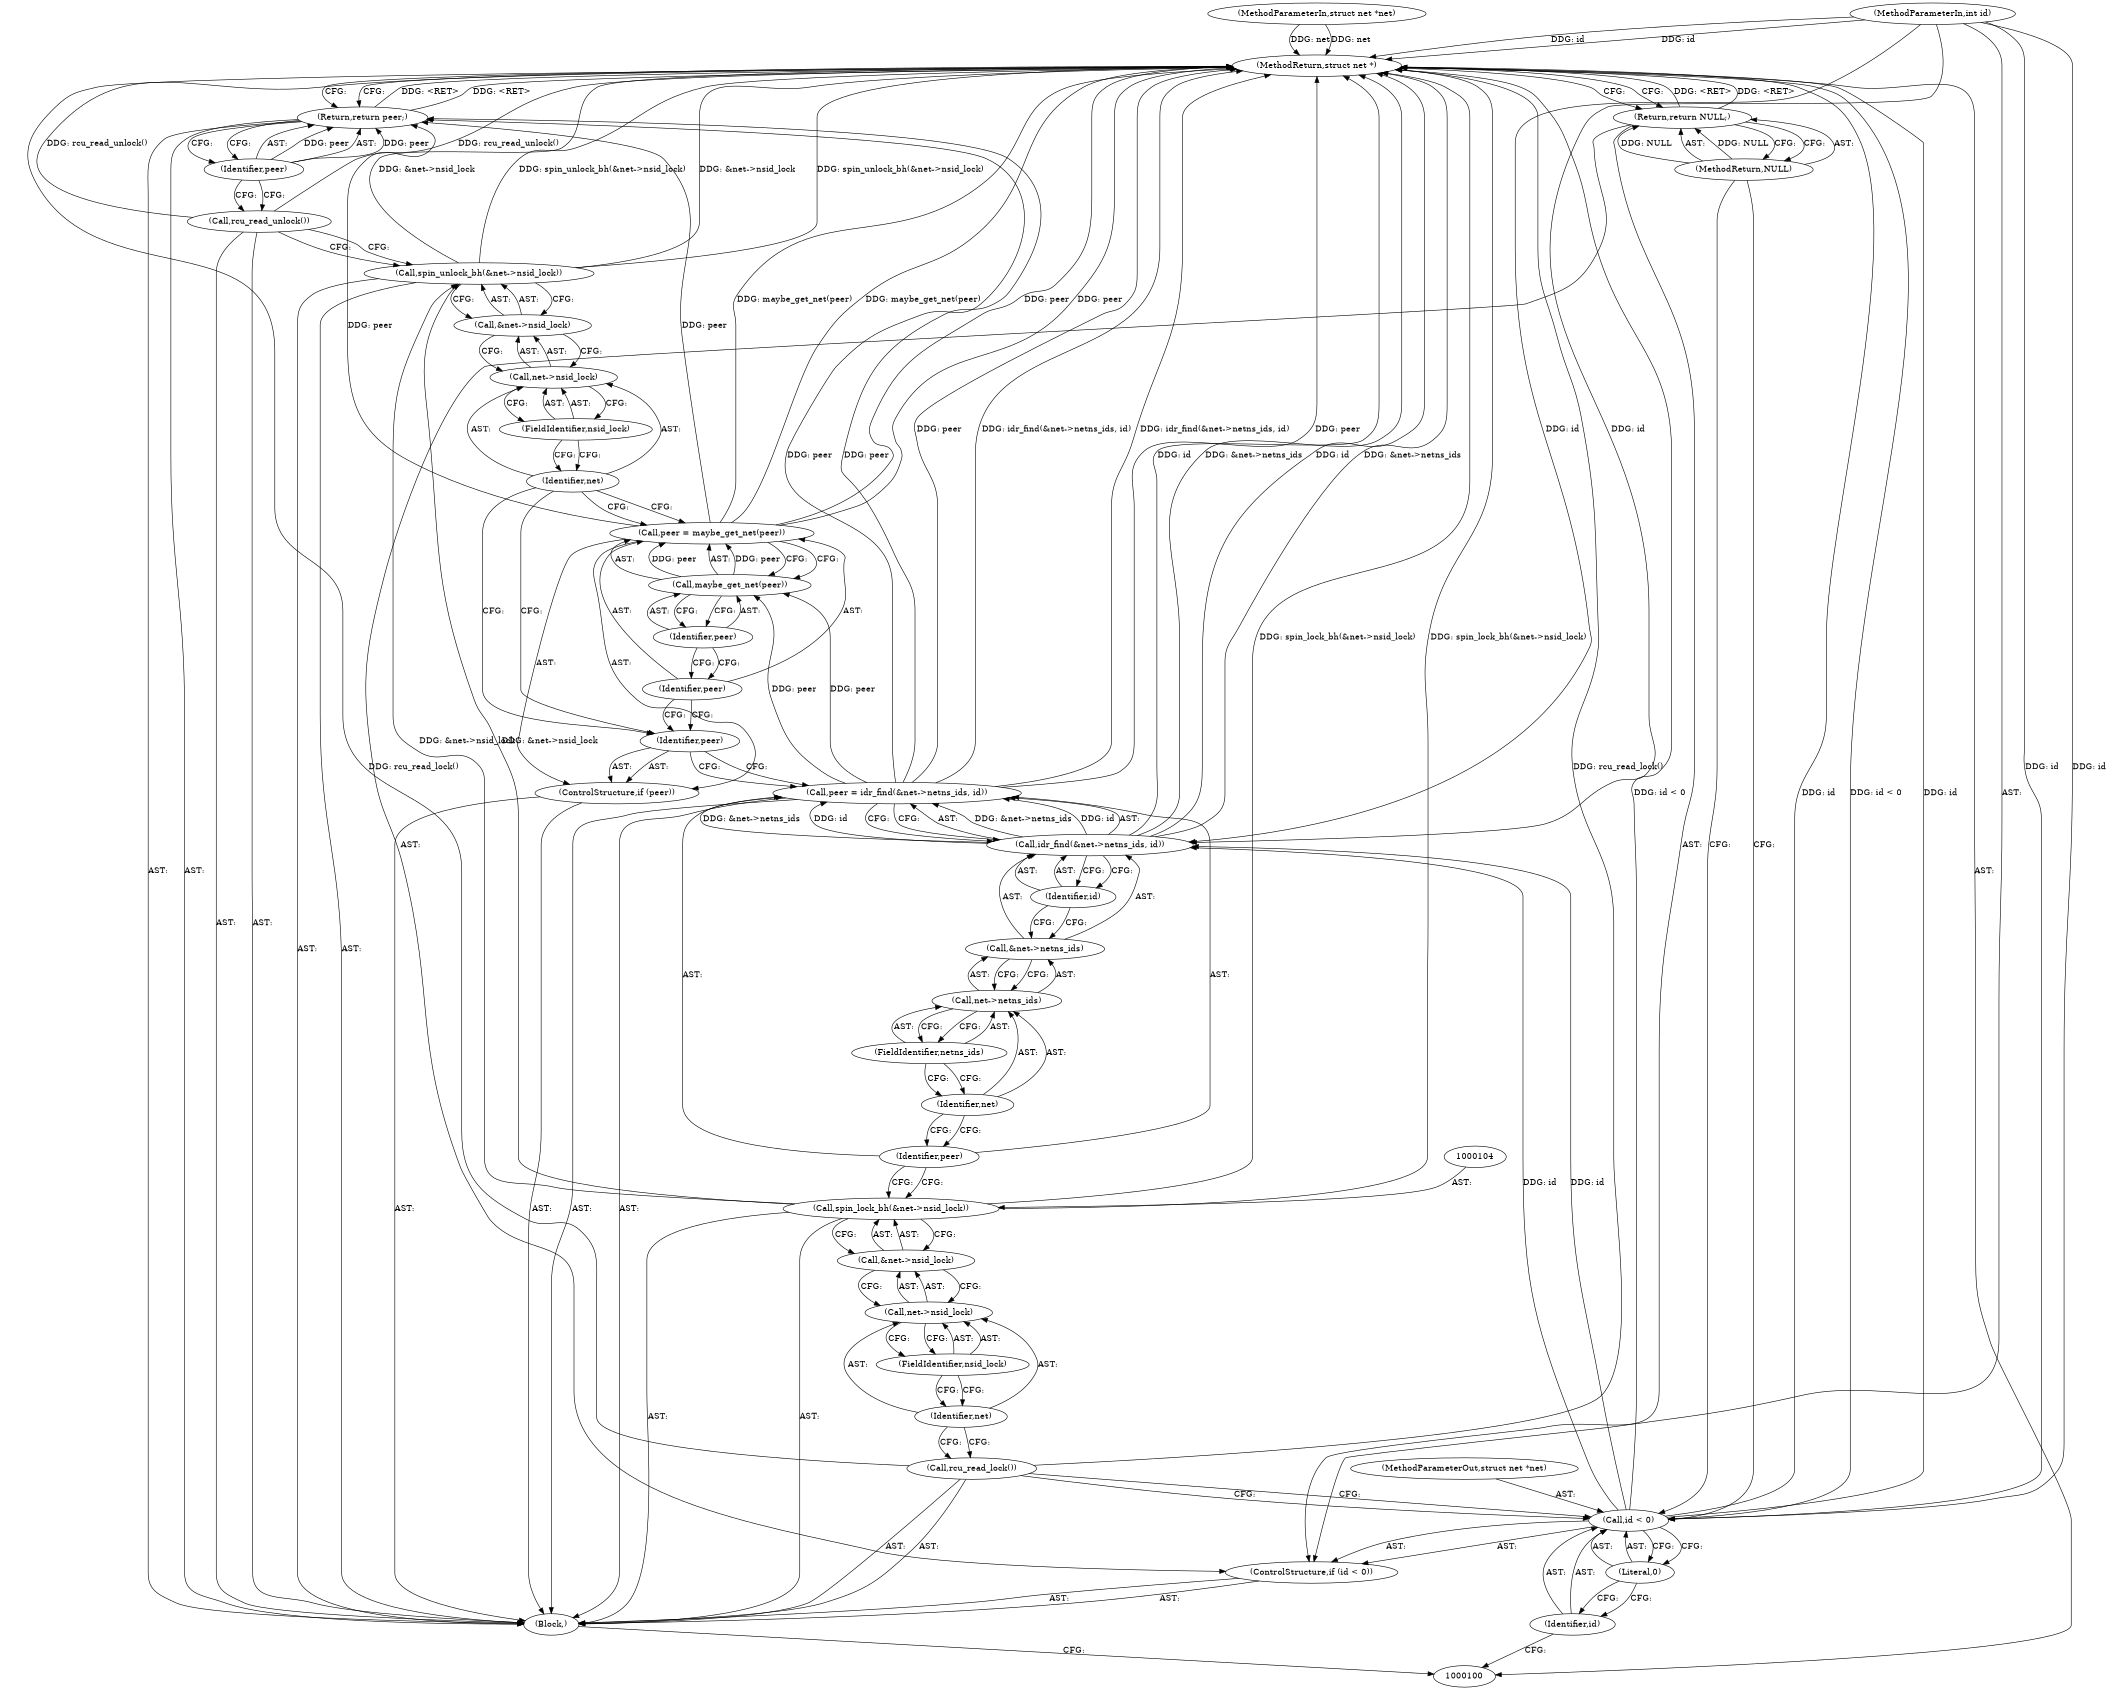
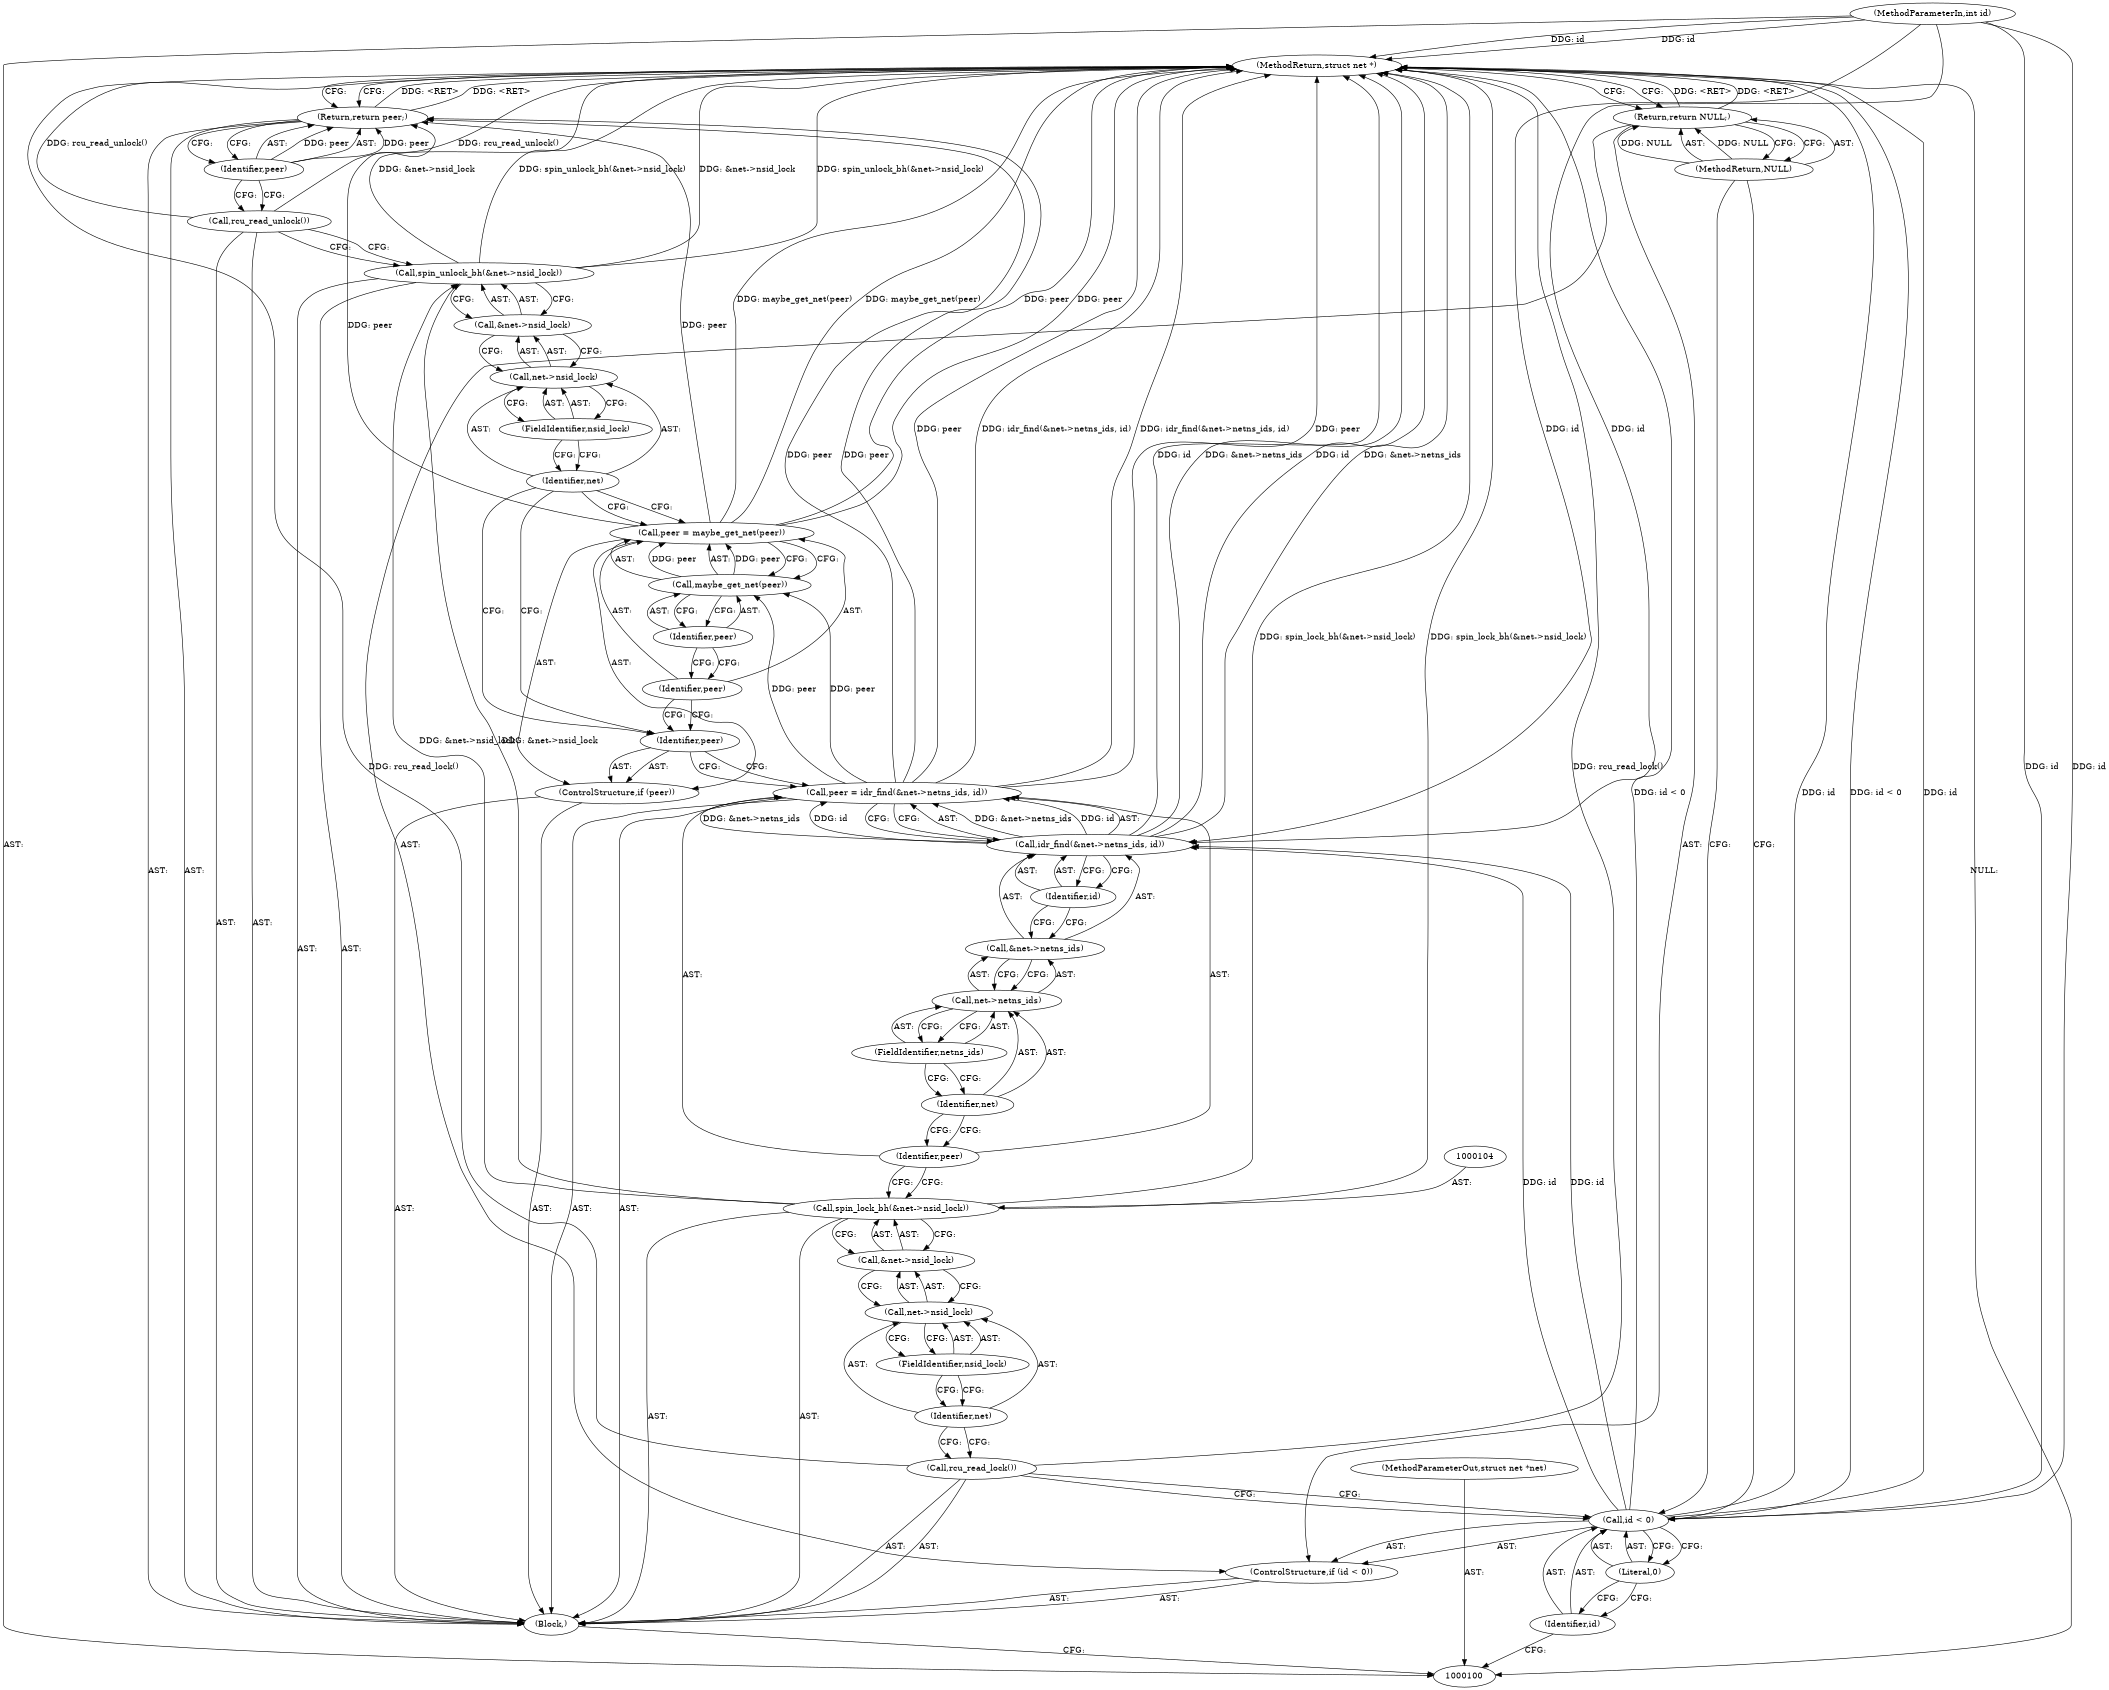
(1317, 14) -> none
(1986, 871) -> (1986, 871)
(1999, 1069) -> (4, 634)
(1547, 1495) -> (1464, 1569)
